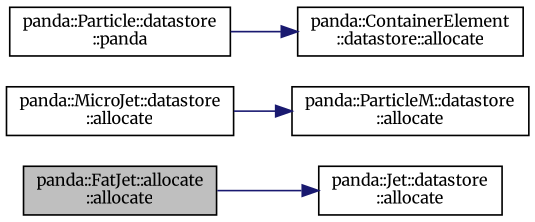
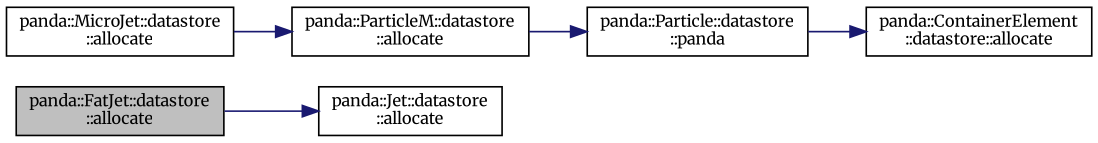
none -> (550, 32)
(120, 191) -> (120, 111)
